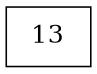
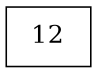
(49, 37) -> (49, 37)
